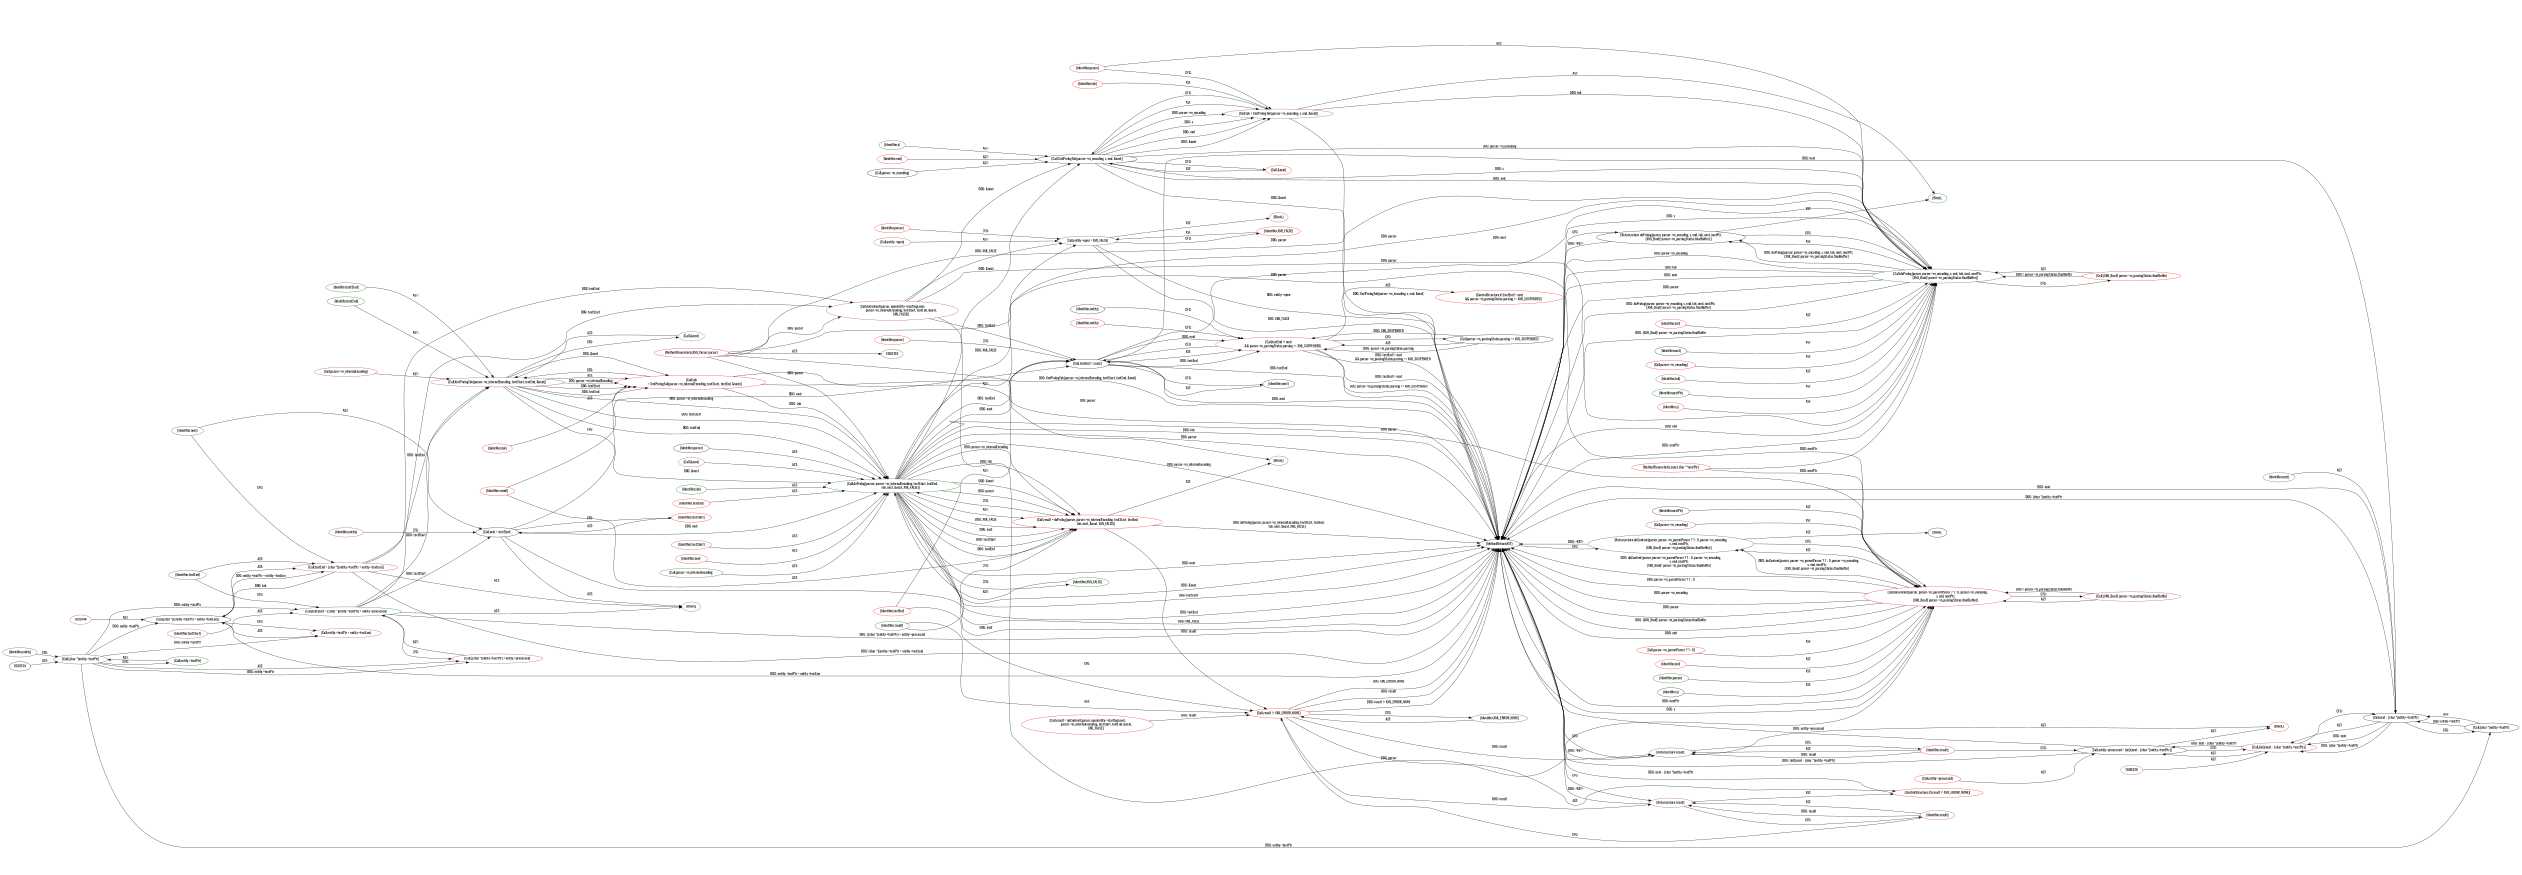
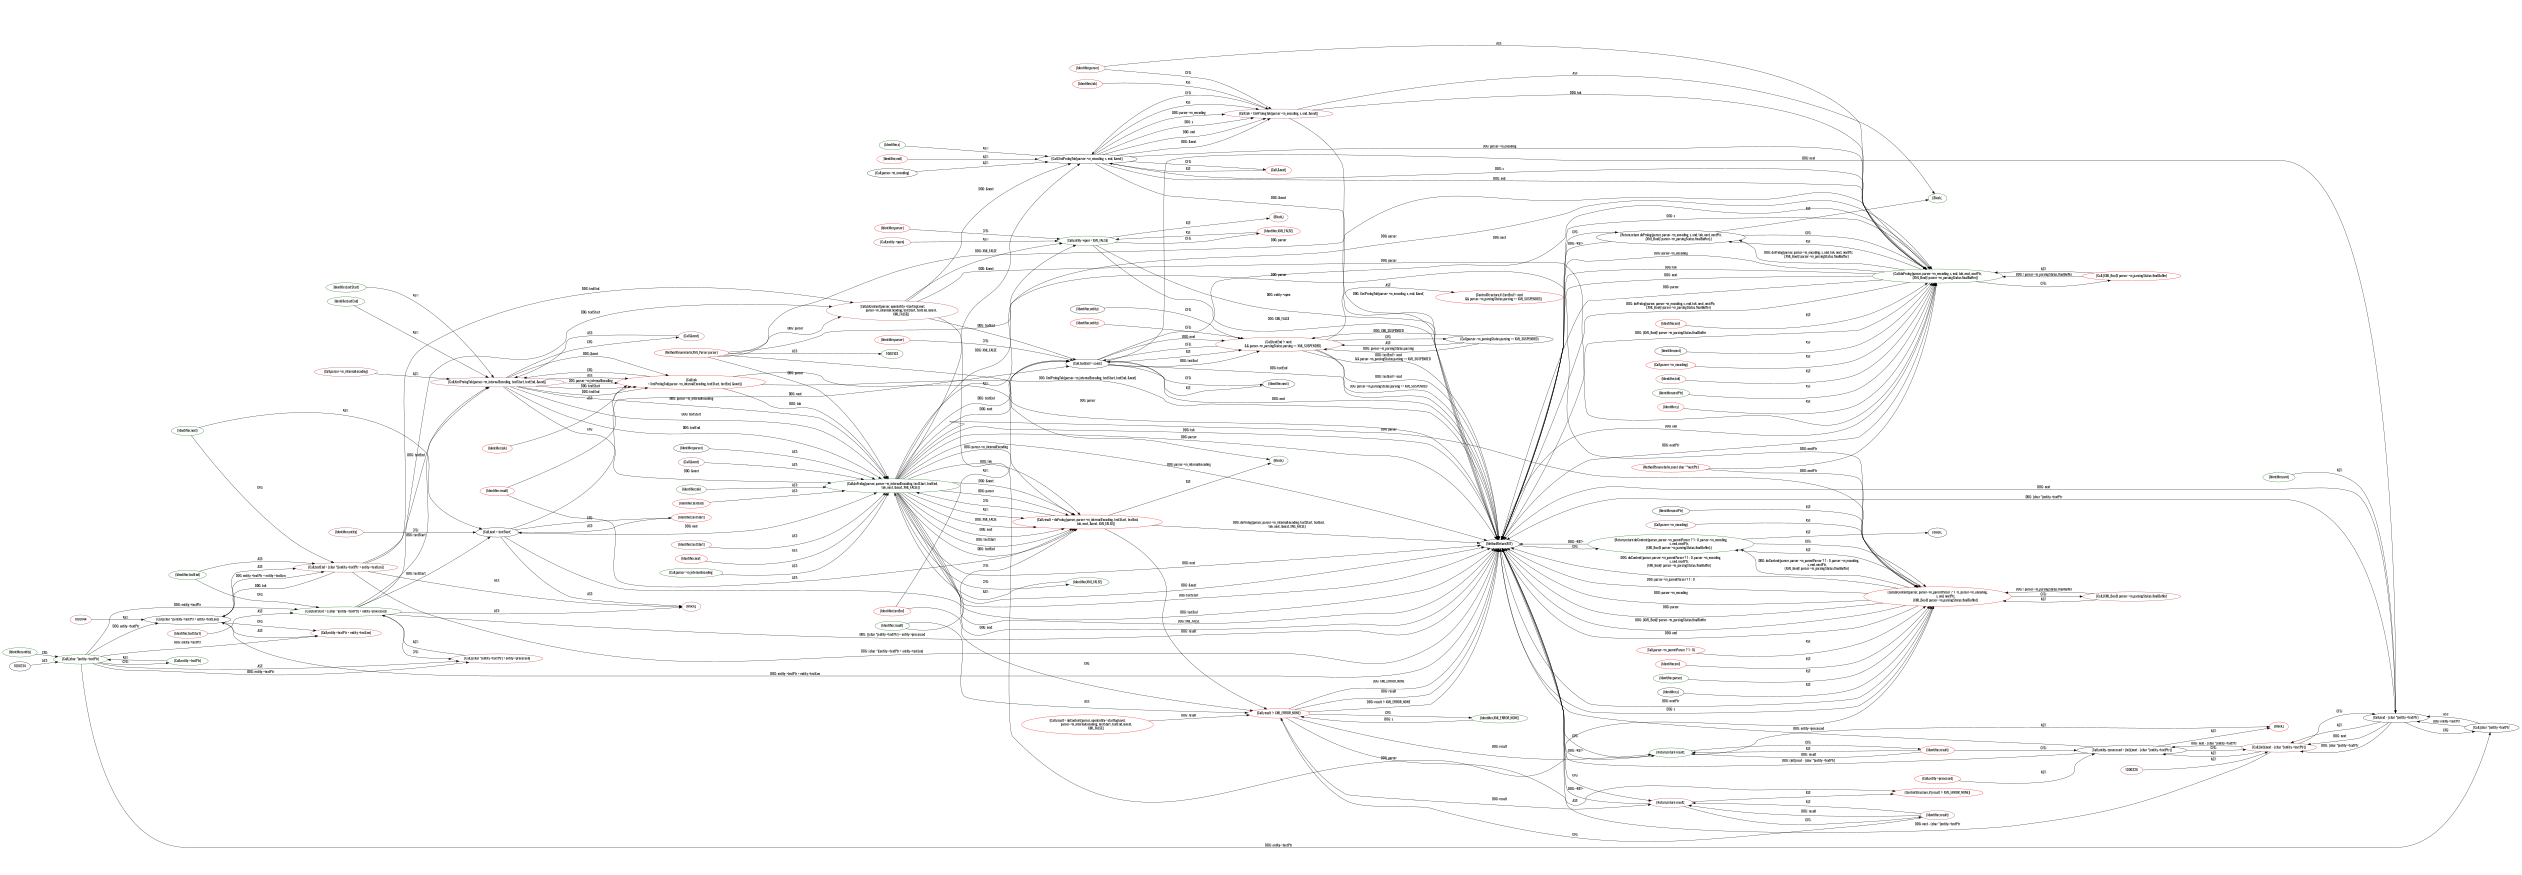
(1389, 720) -> (1389, 720)
(1617, 778) -> (1815, 832)
